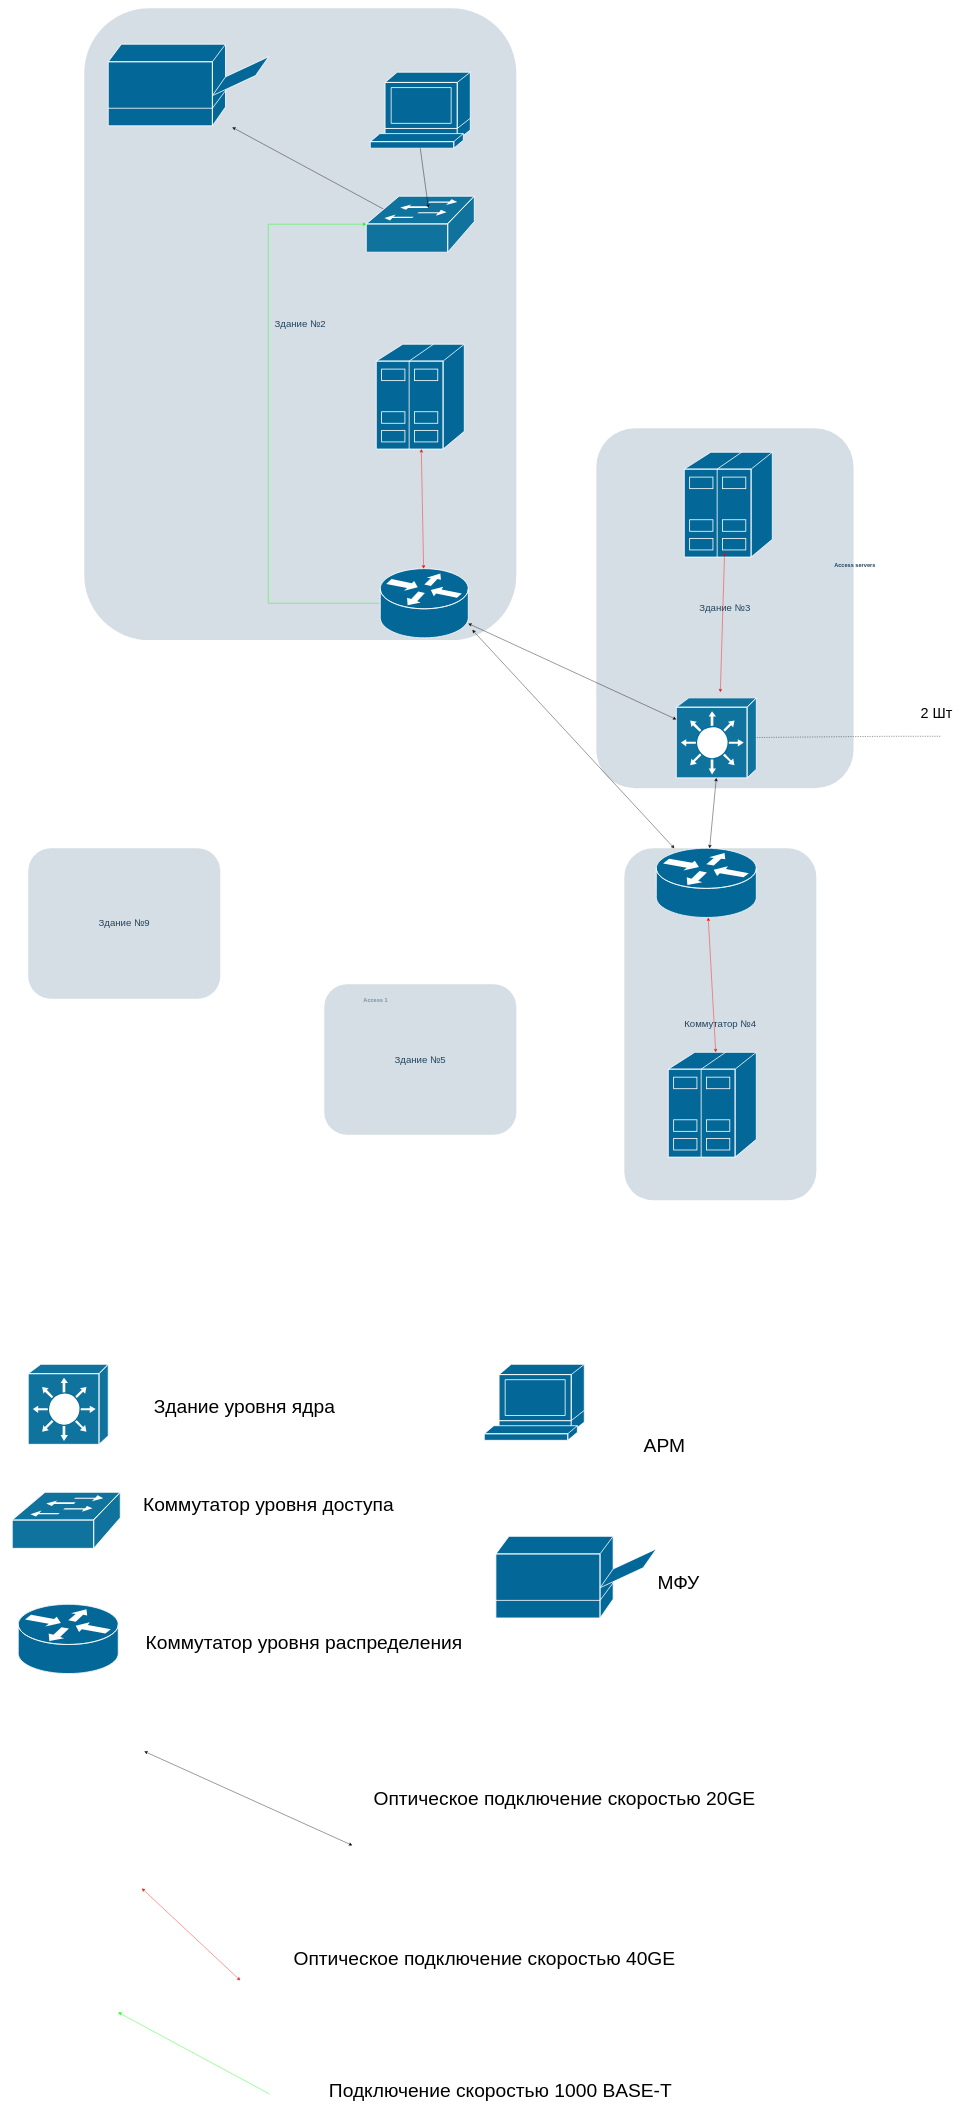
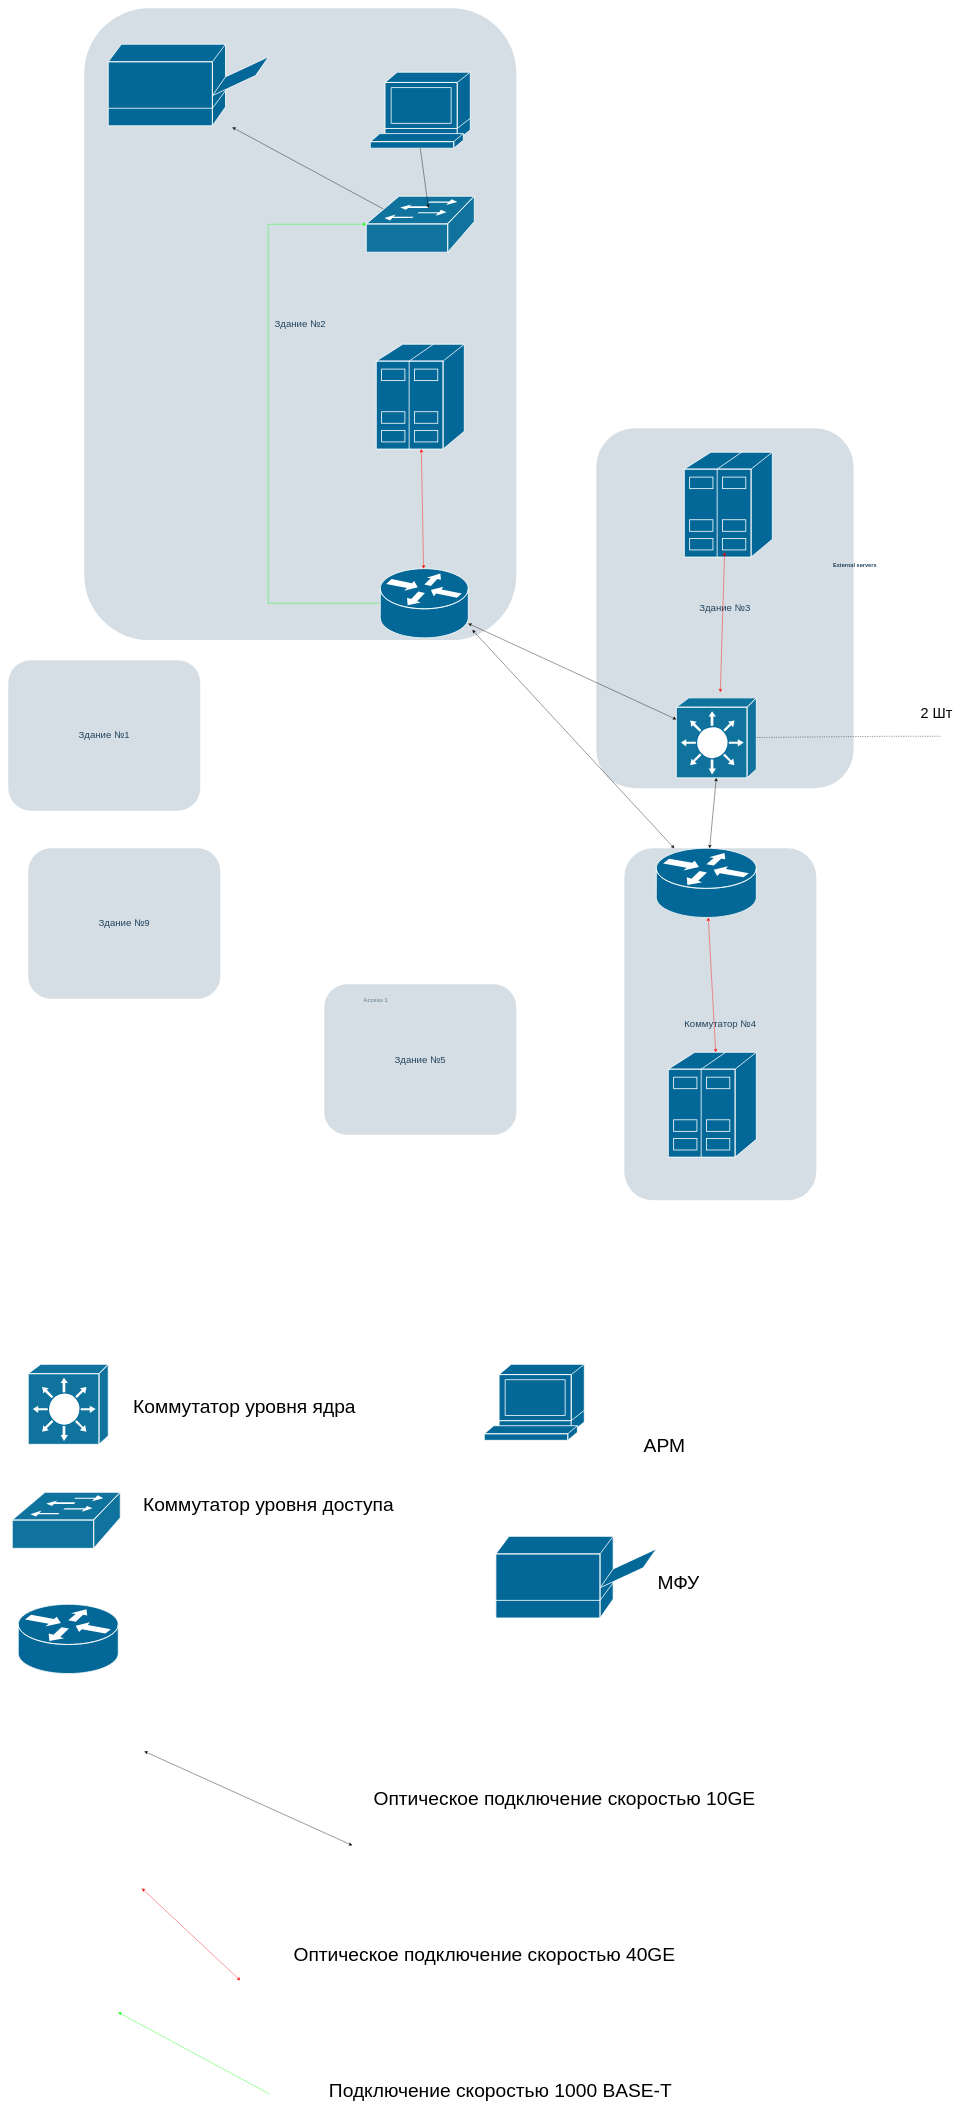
(855, 565) -> (855, 565)
none -> (104, 735)
(244, 1406) -> (244, 1406)
(304, 1642) -> none
(564, 1798) -> (564, 1798)
(484, 1958) -> (484, 1954)
